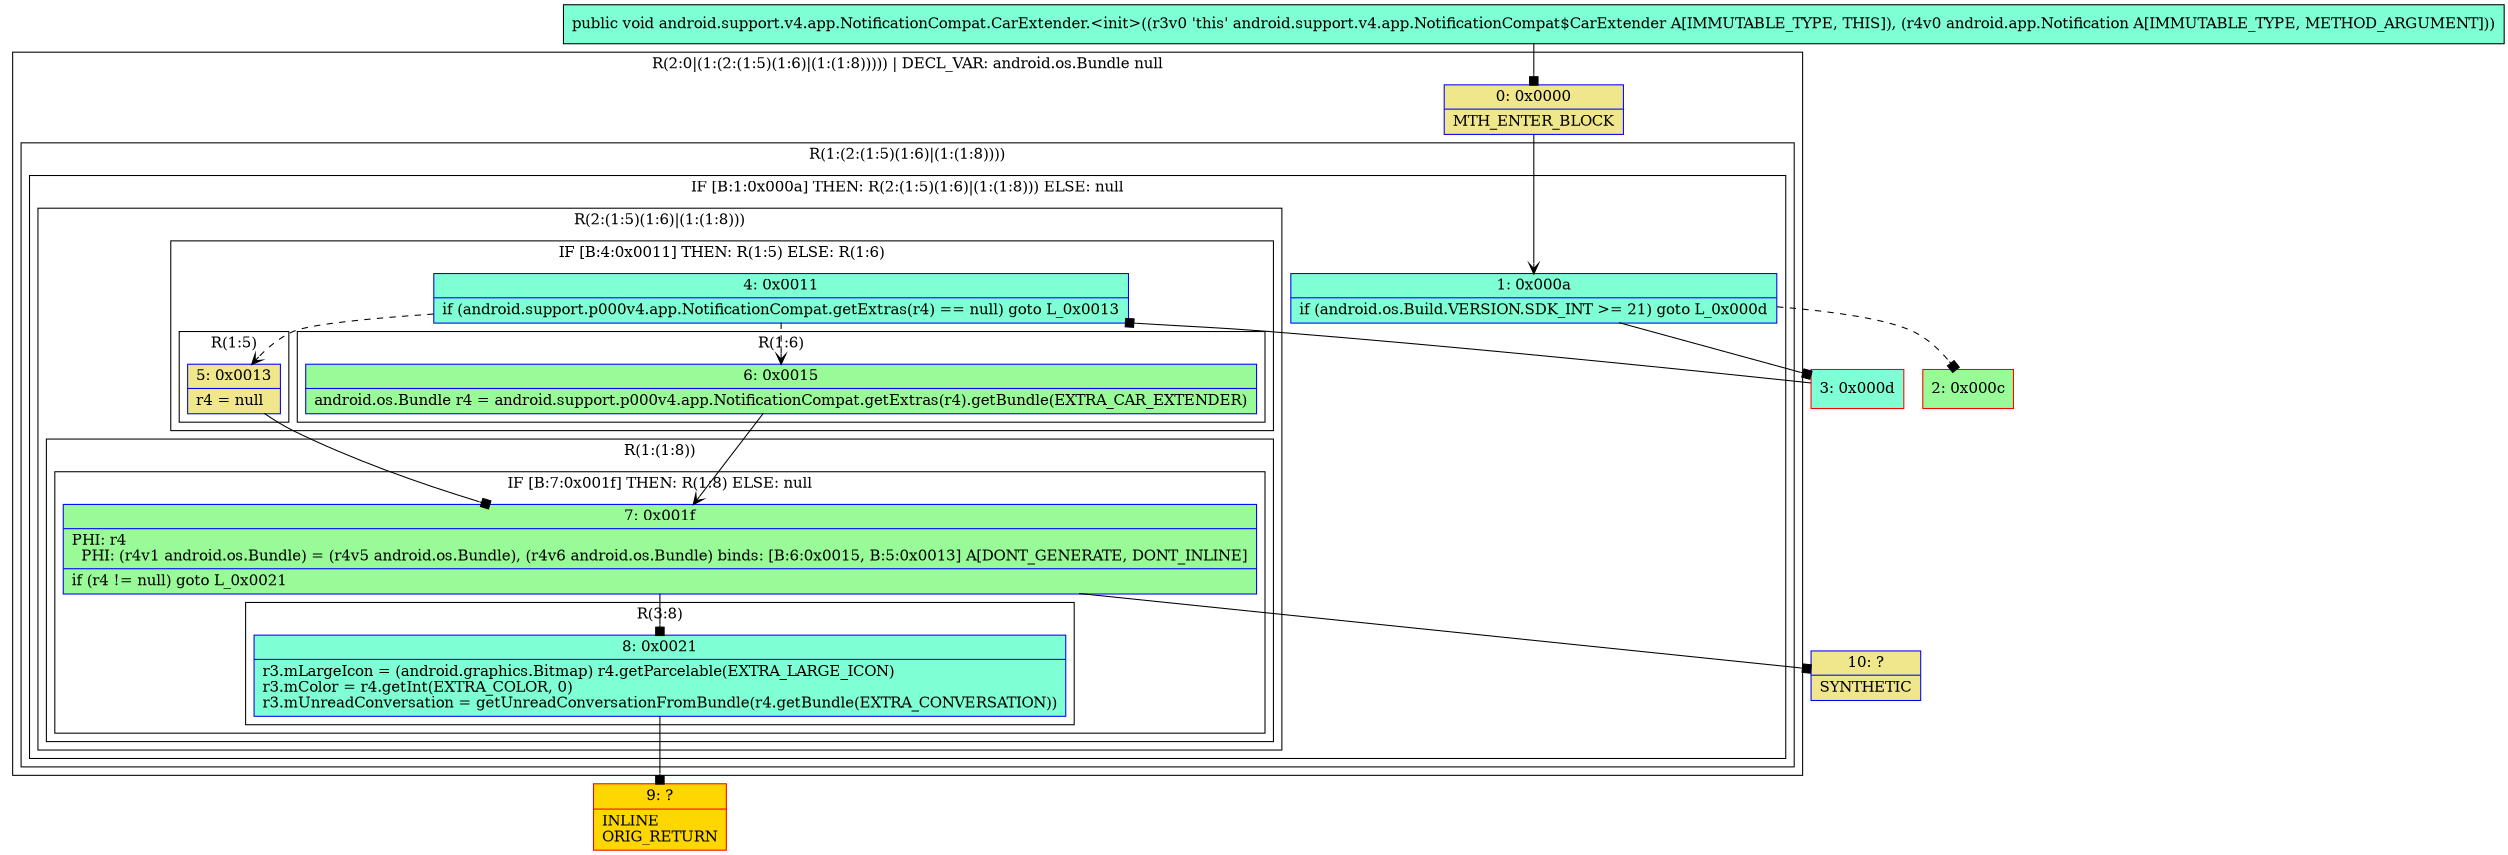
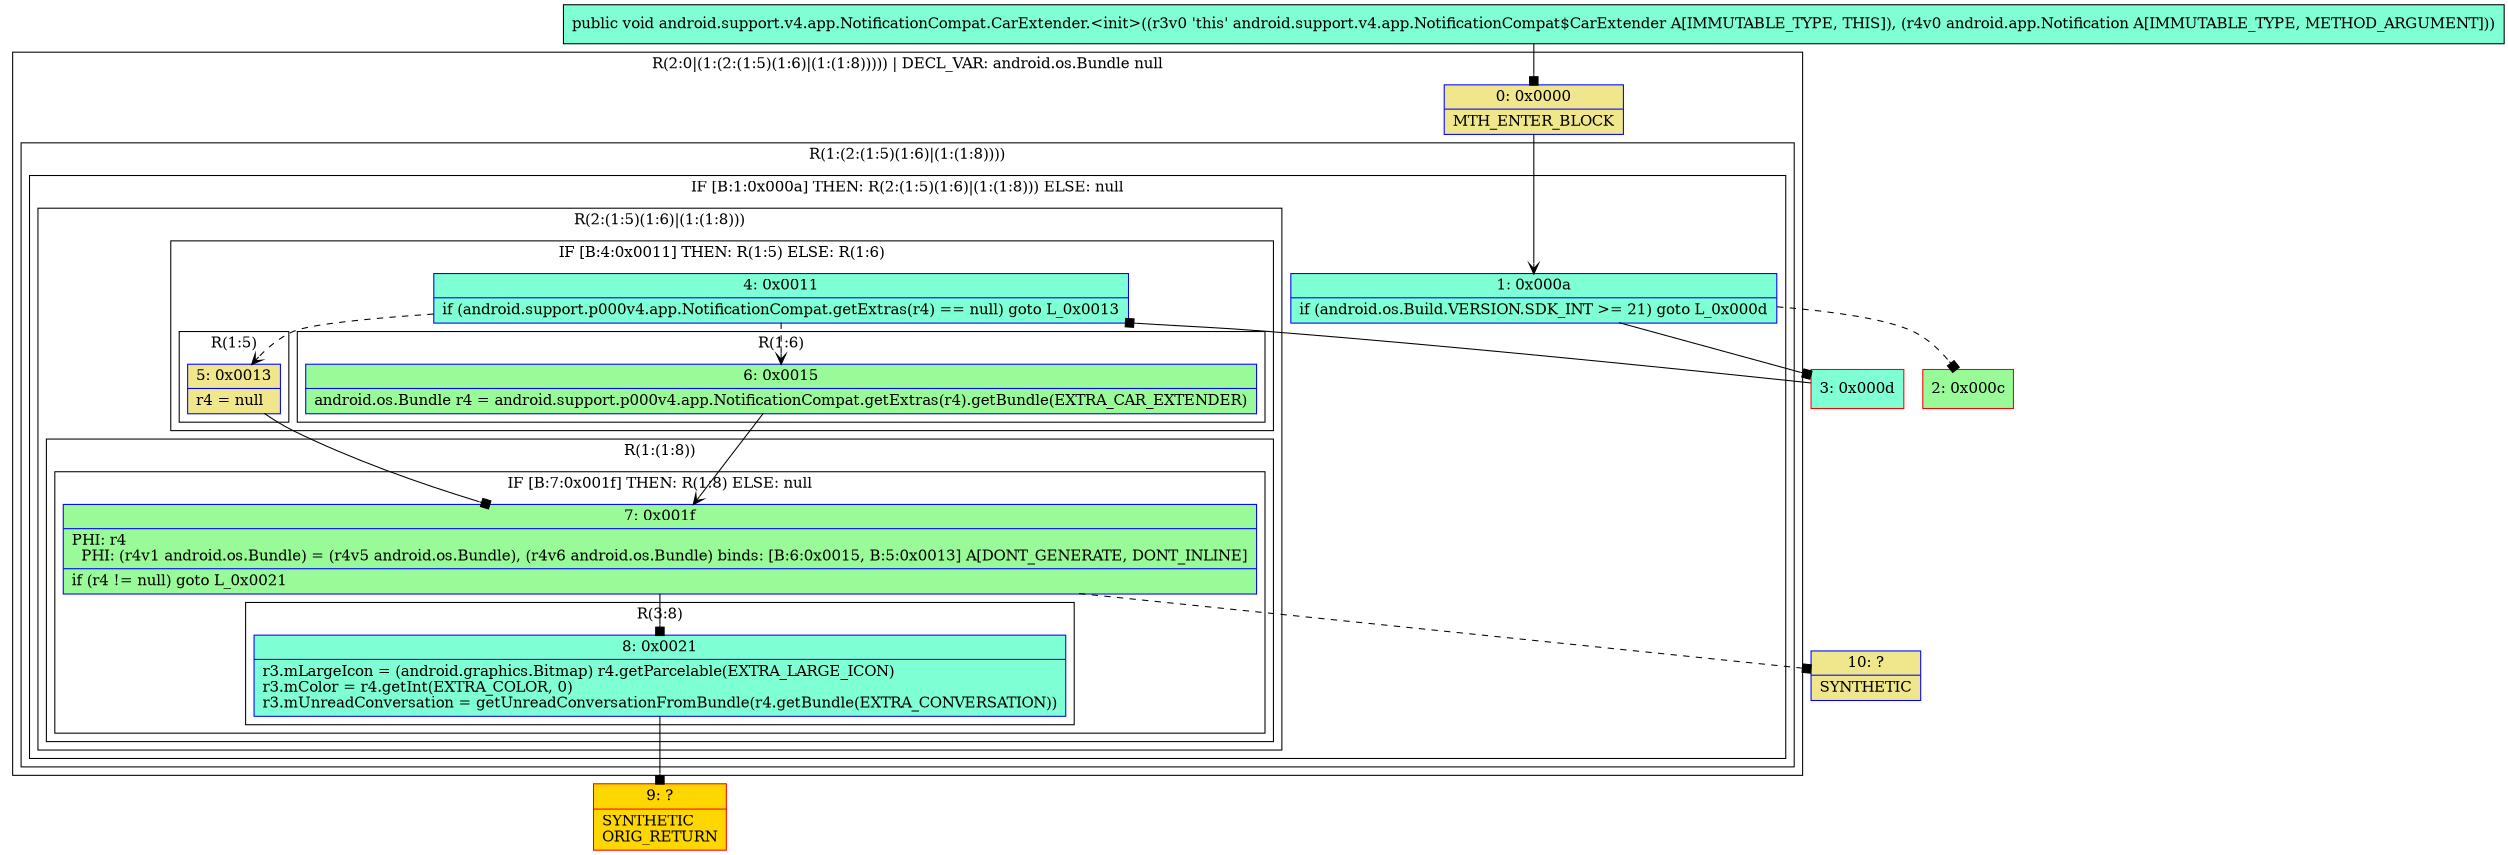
(1440, 631) -> (1440, 631)
(631, 821) -> (648, 821)
